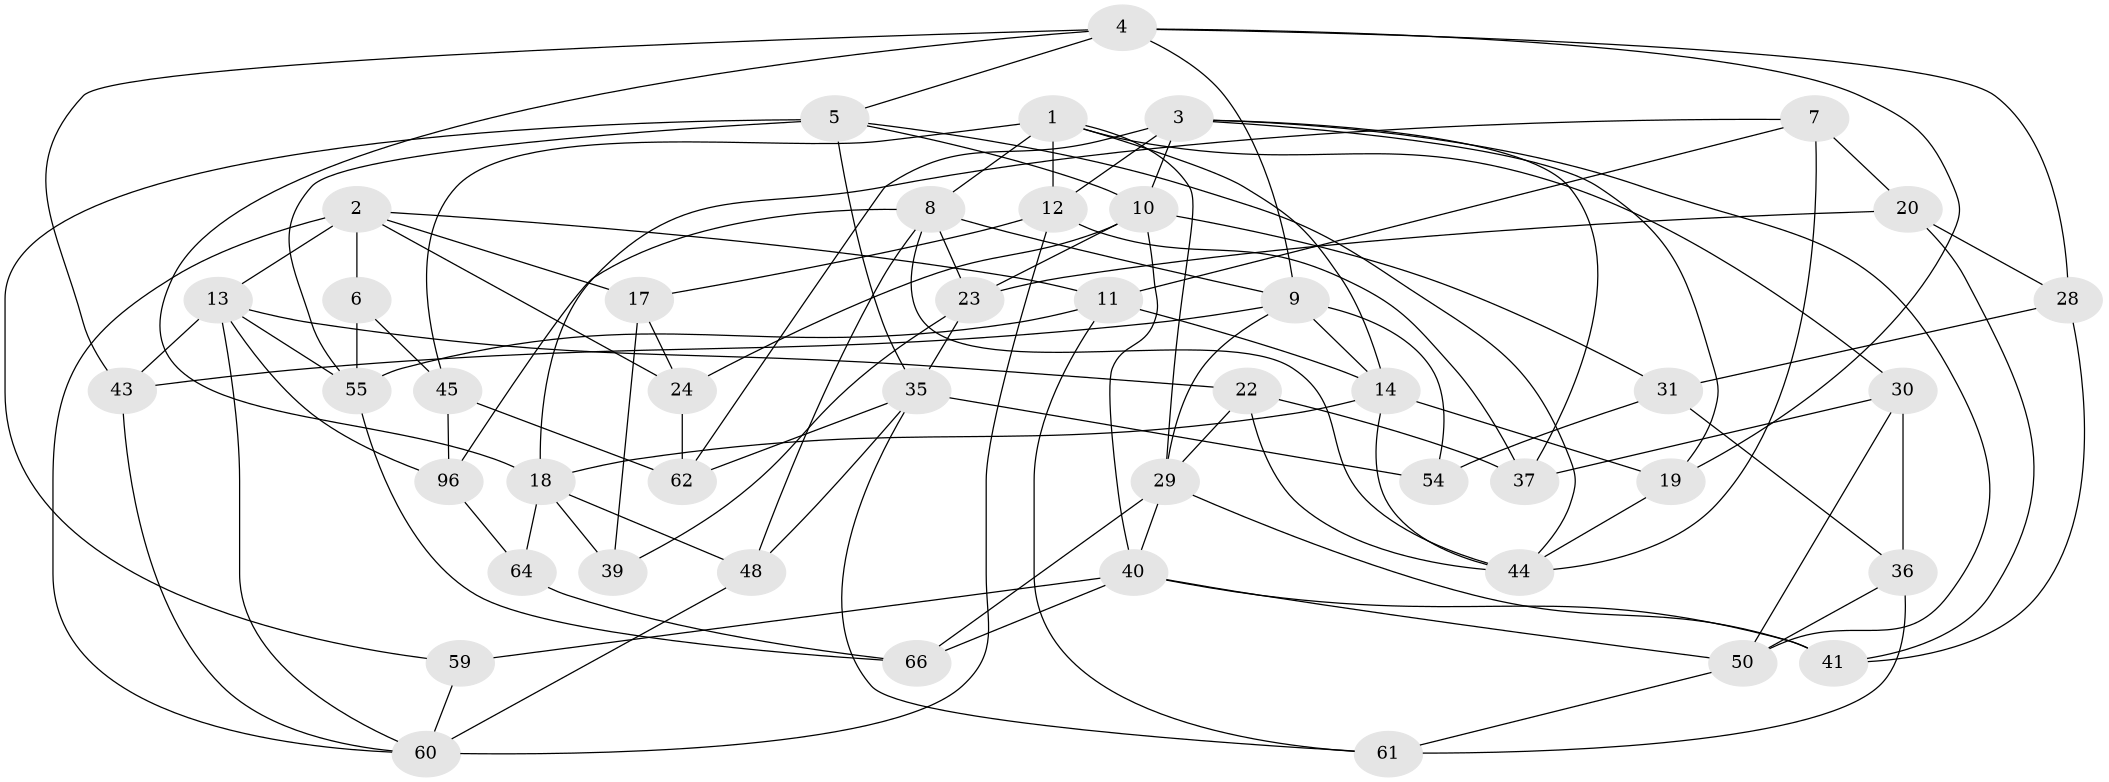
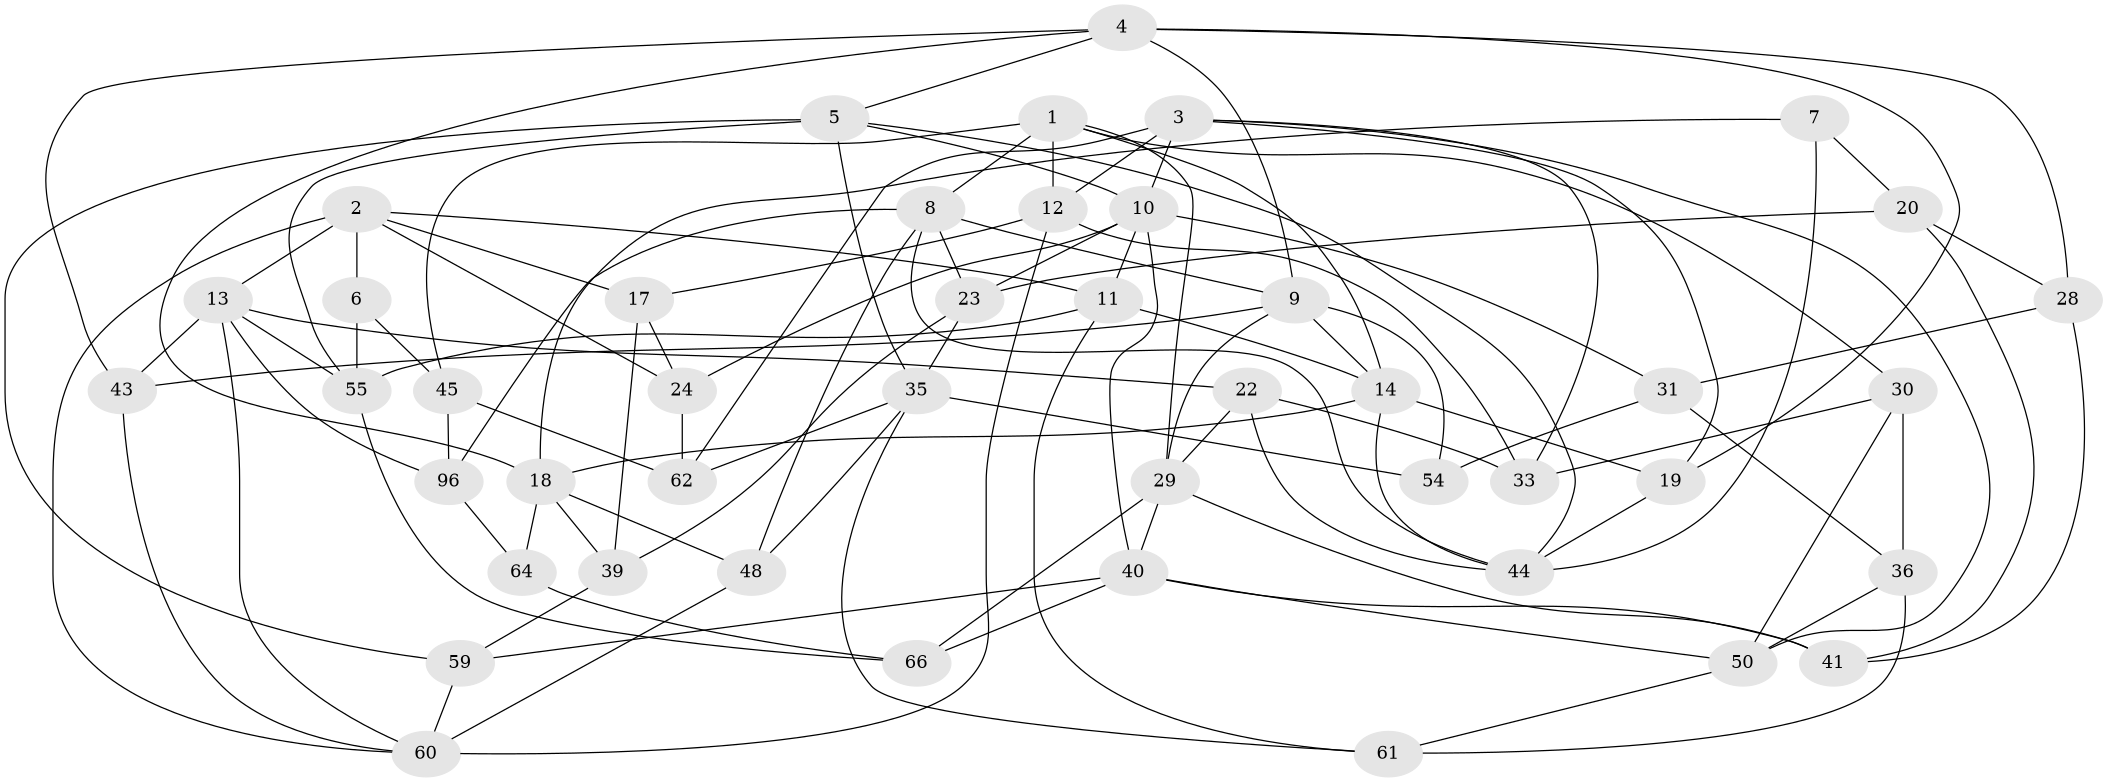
(1462, 209) -> (1127, 252)
(1525, 482) -> (1525, 482)
none -> (529, 622)
